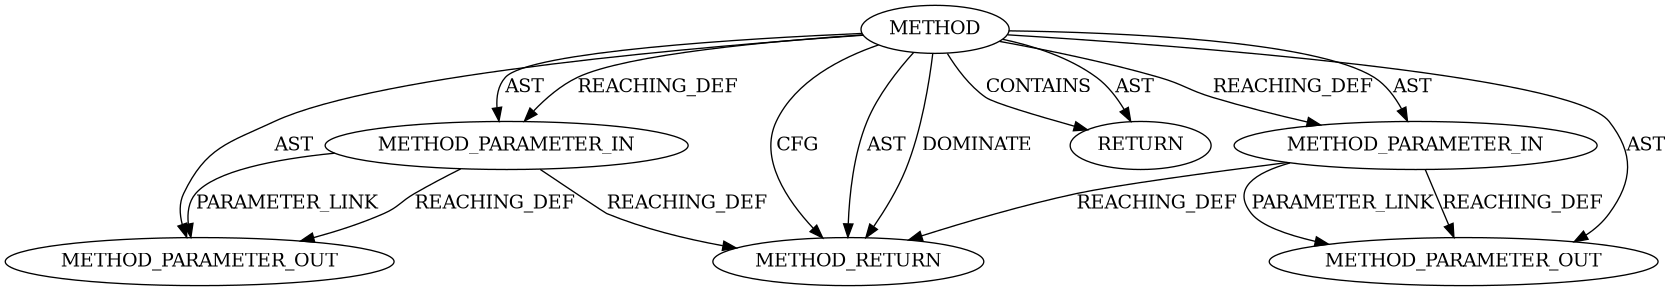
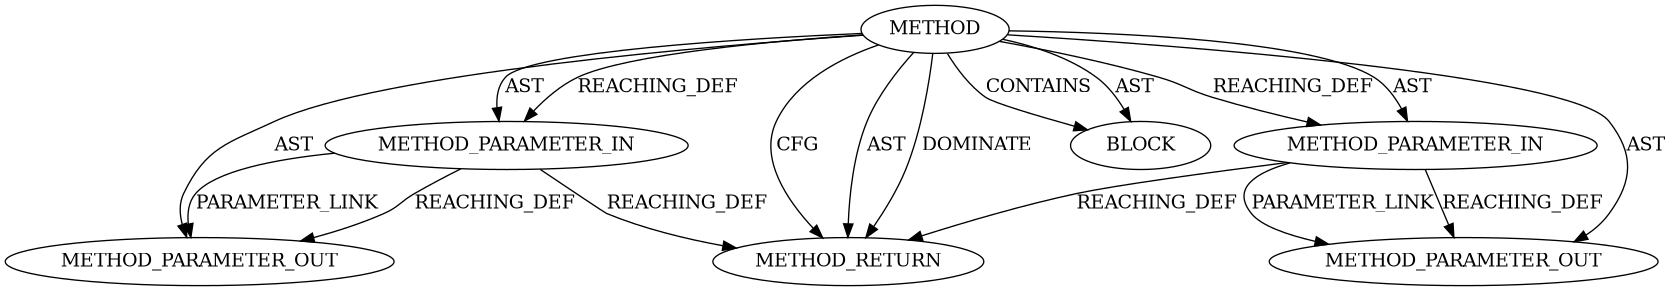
(1141, 145) -> (1141, 145)
